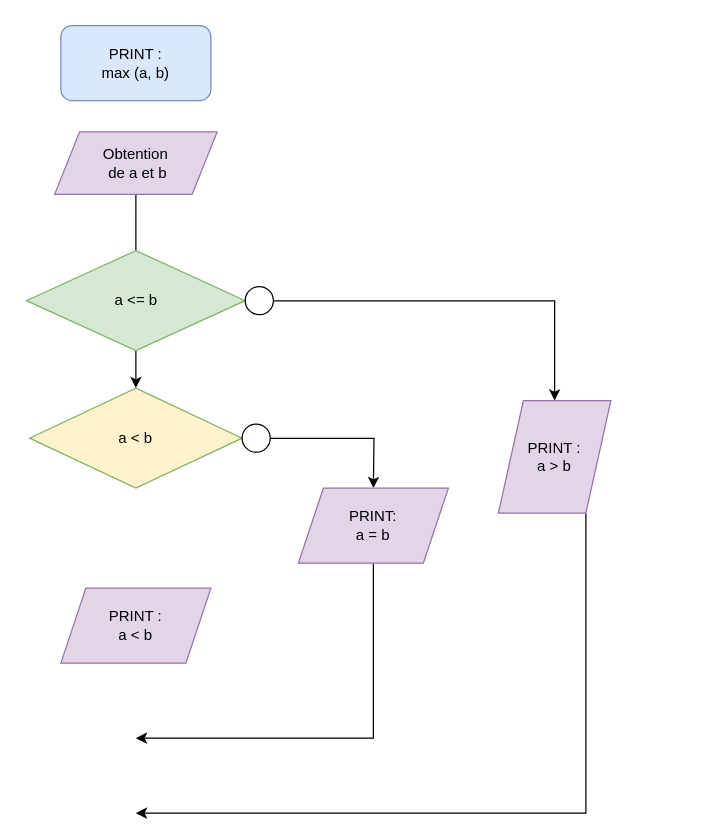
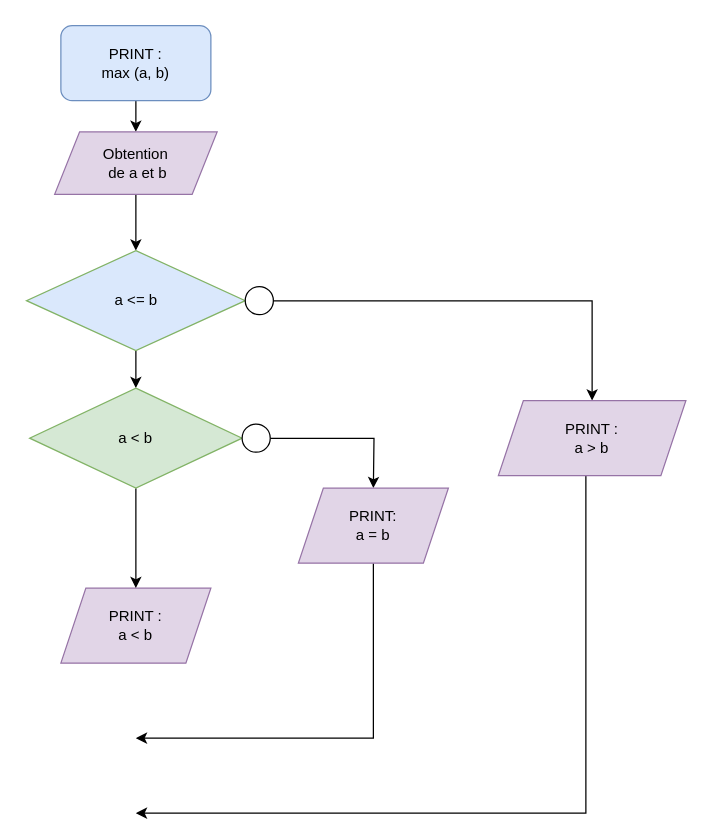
none -> (136, 120)
(136, 244) -> (136, 241)
(136, 301) -> (136, 301)
(136, 438) -> (136, 438)
(554, 457) -> (592, 438)
none -> (136, 534)
